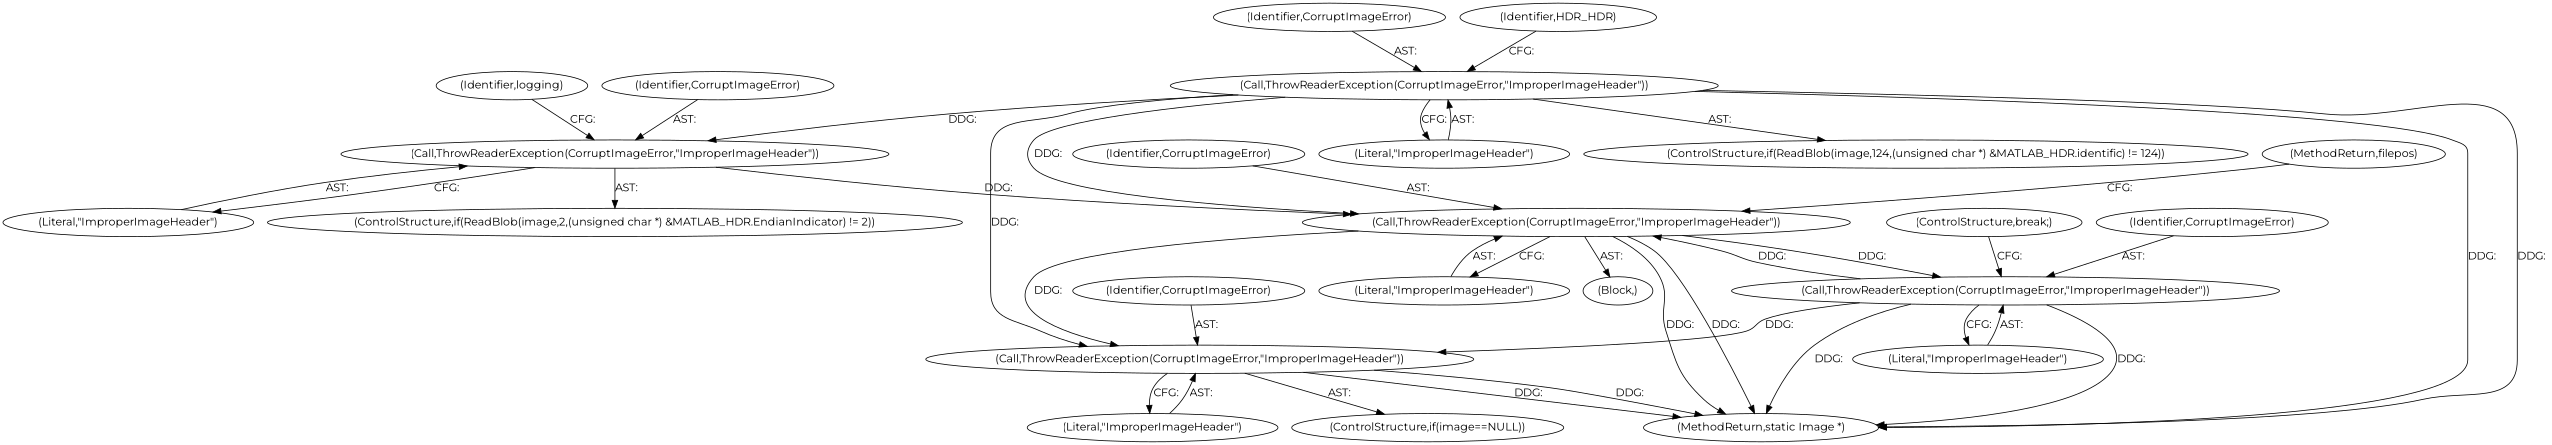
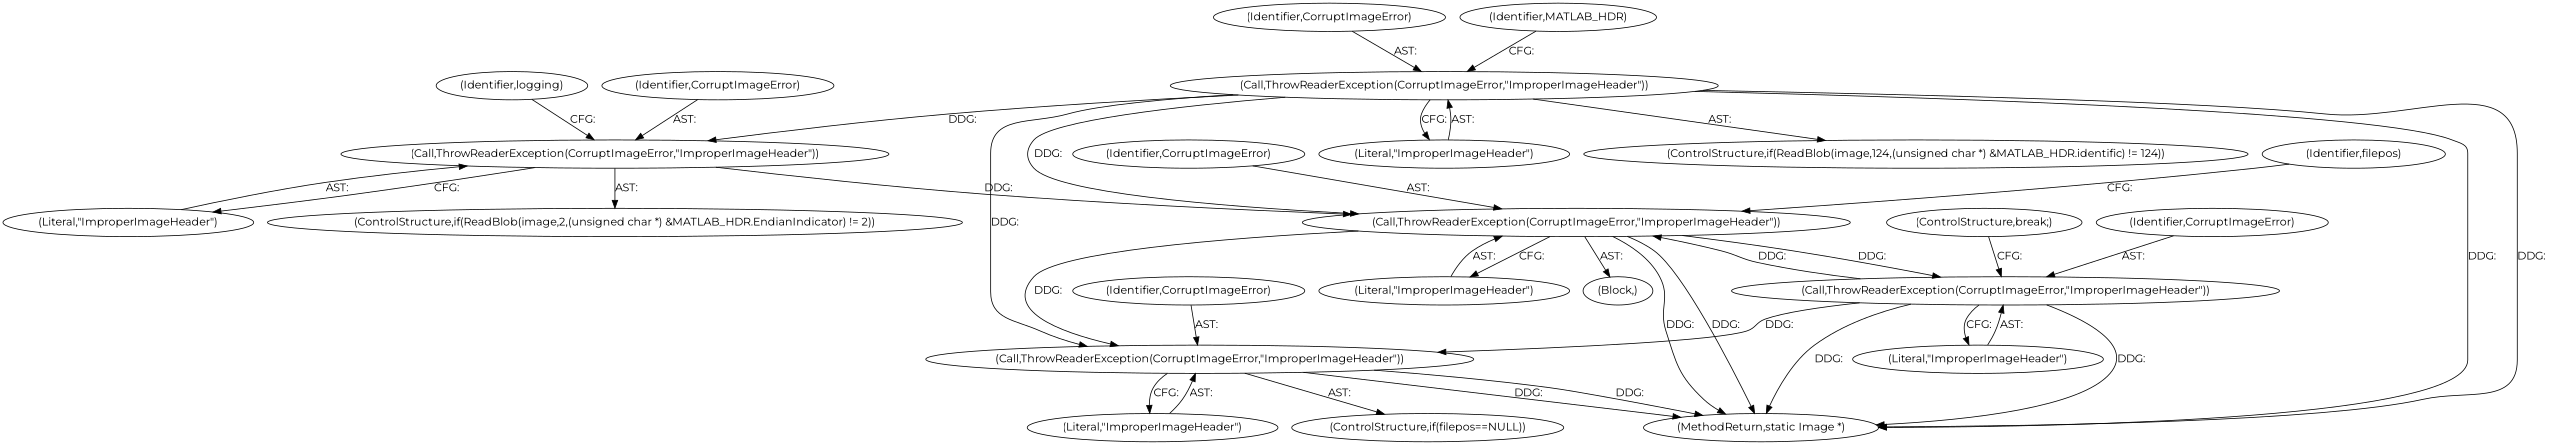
(1558, 17) -> (1558, 17)
(2354, 154) -> (2354, 154)
(1428, 428) -> (1428, 428)
